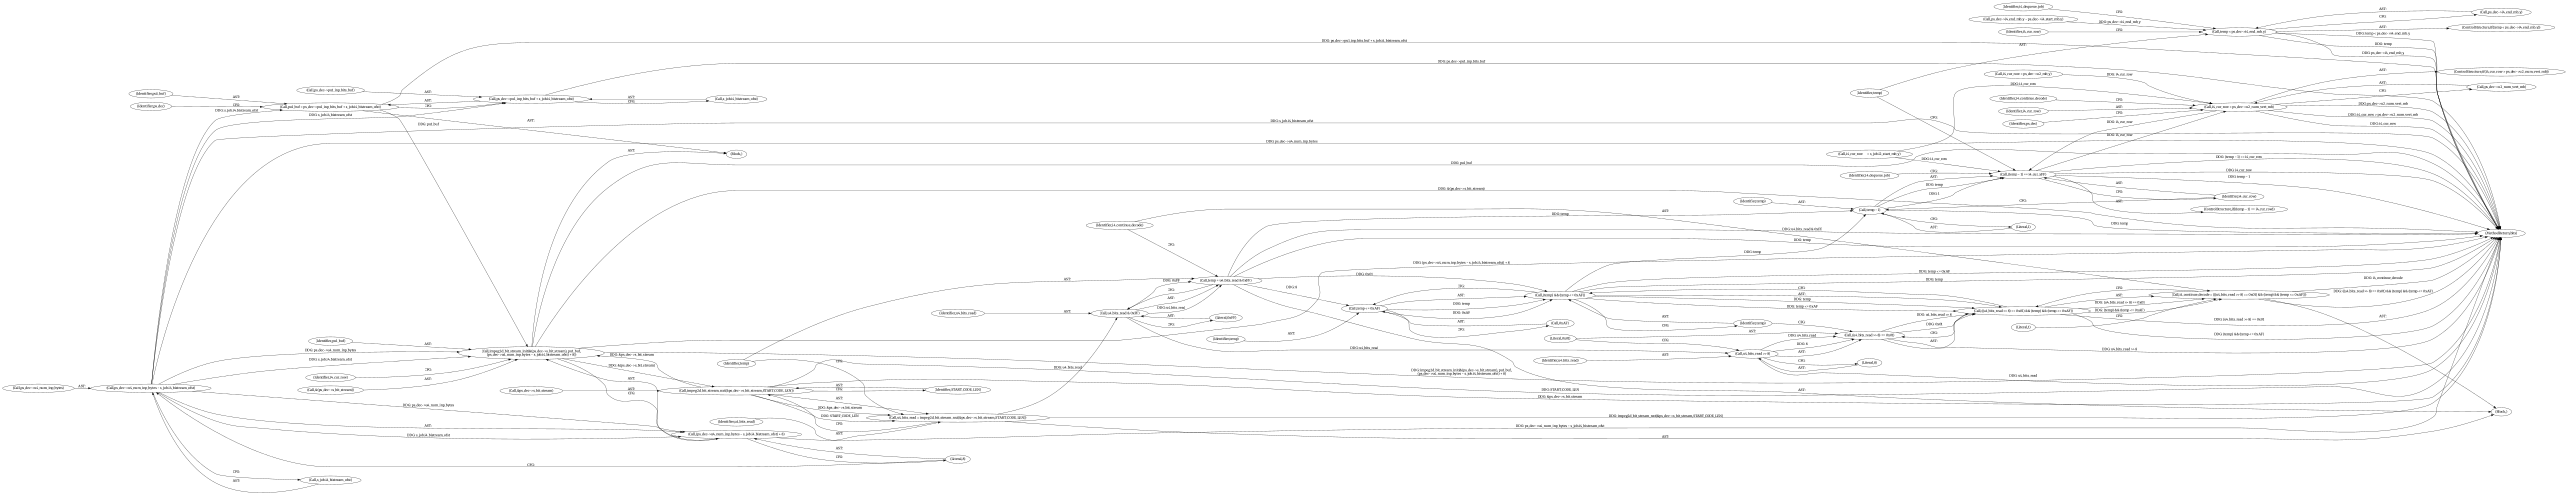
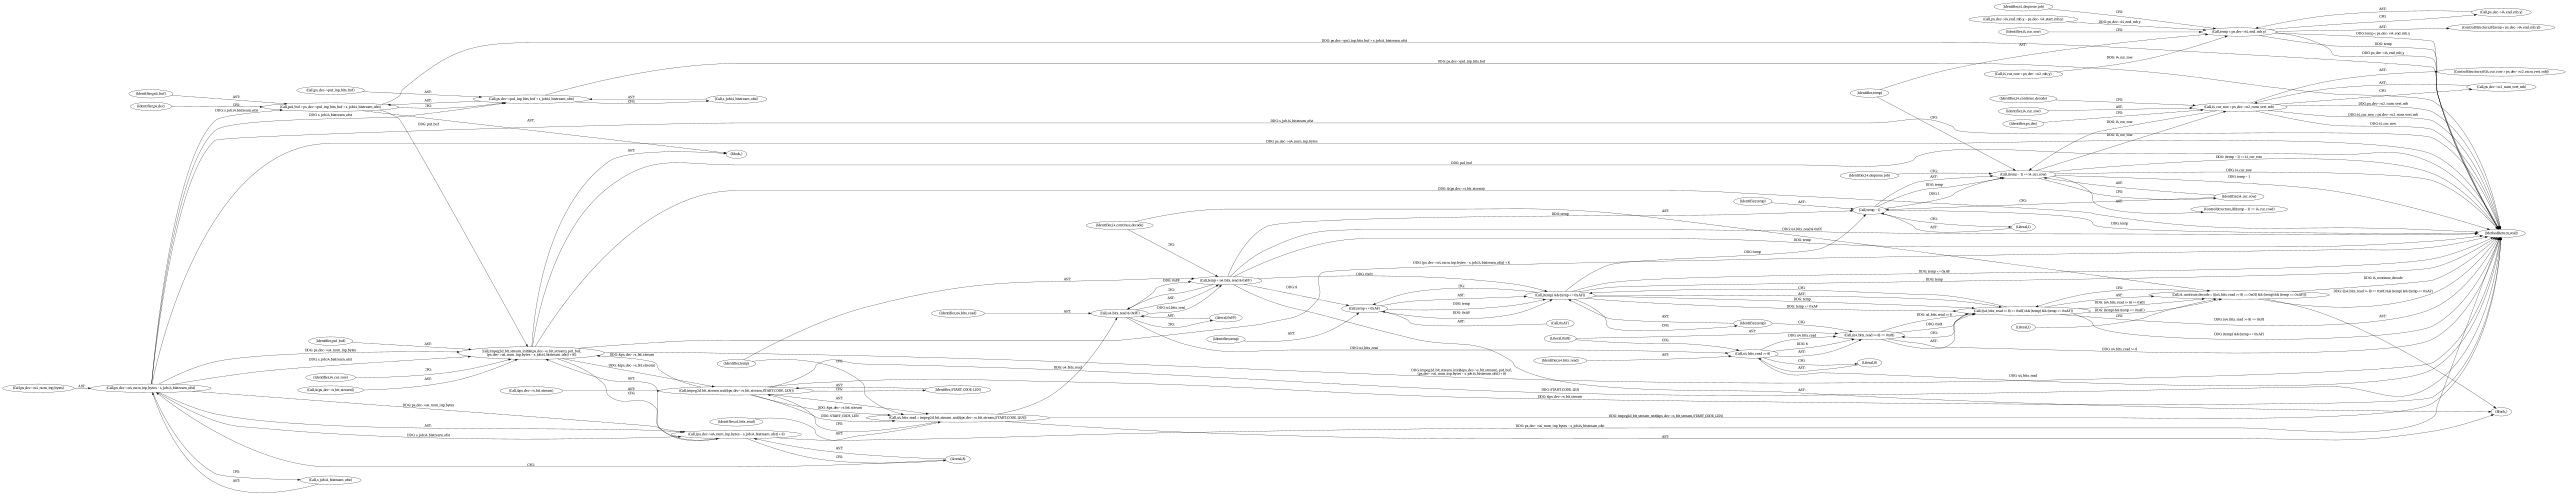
(2138, 81) -> (2142, 60)
(1869, 154) -> none
(2023, 175) -> (2023, 175)
(2501, 233) -> (2501, 233)
(1460, 337) -> none
